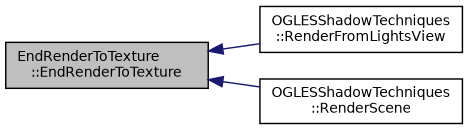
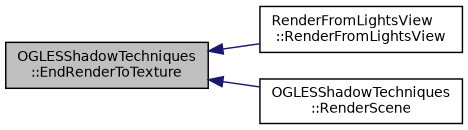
(361, 29) -> (361, 29)
(107, 65) -> (107, 65)
